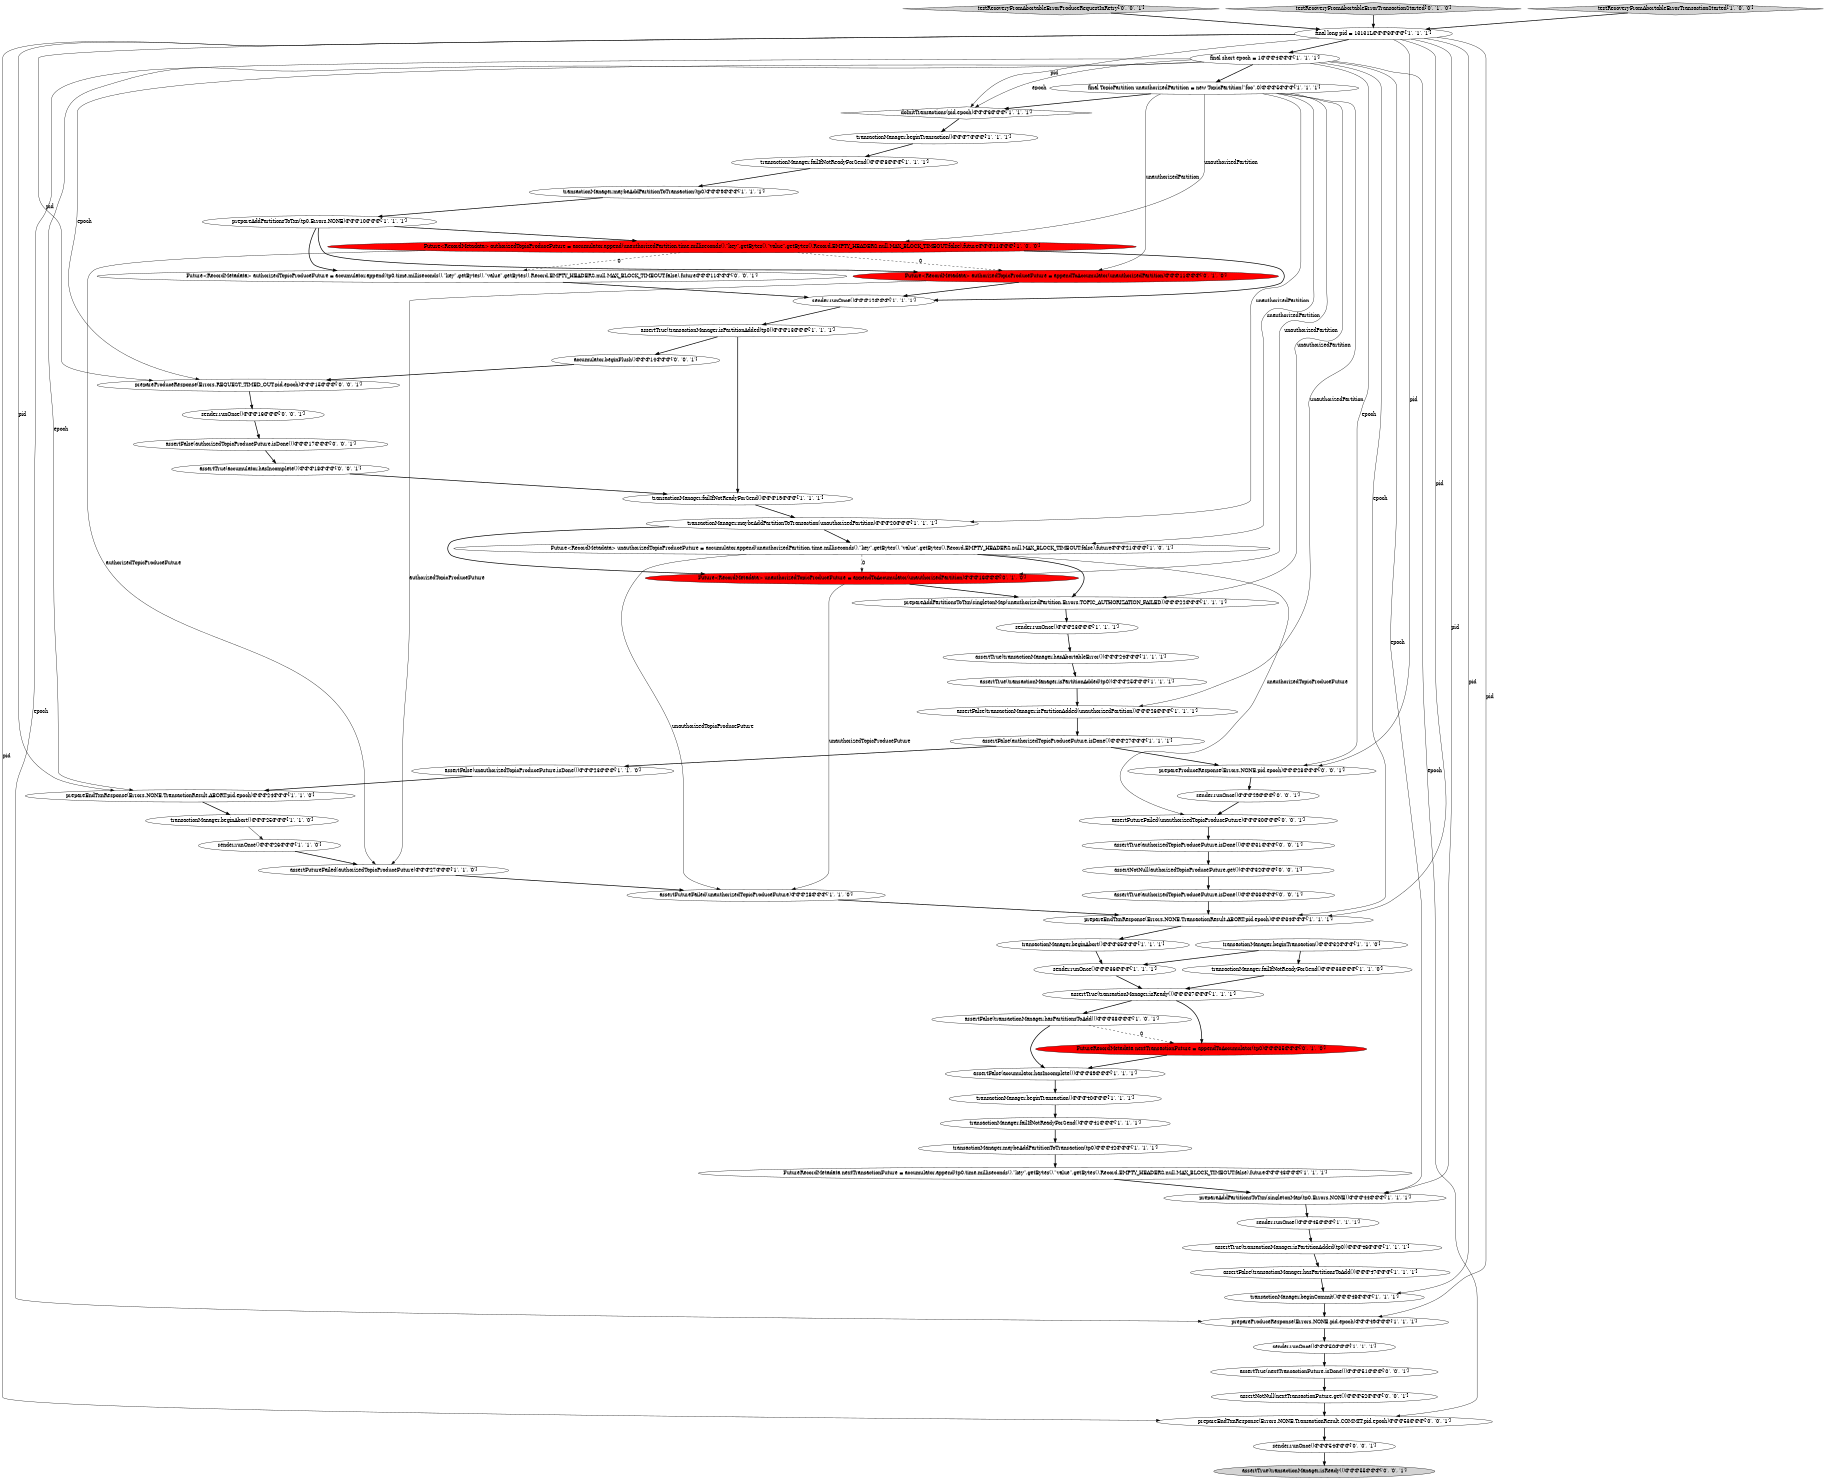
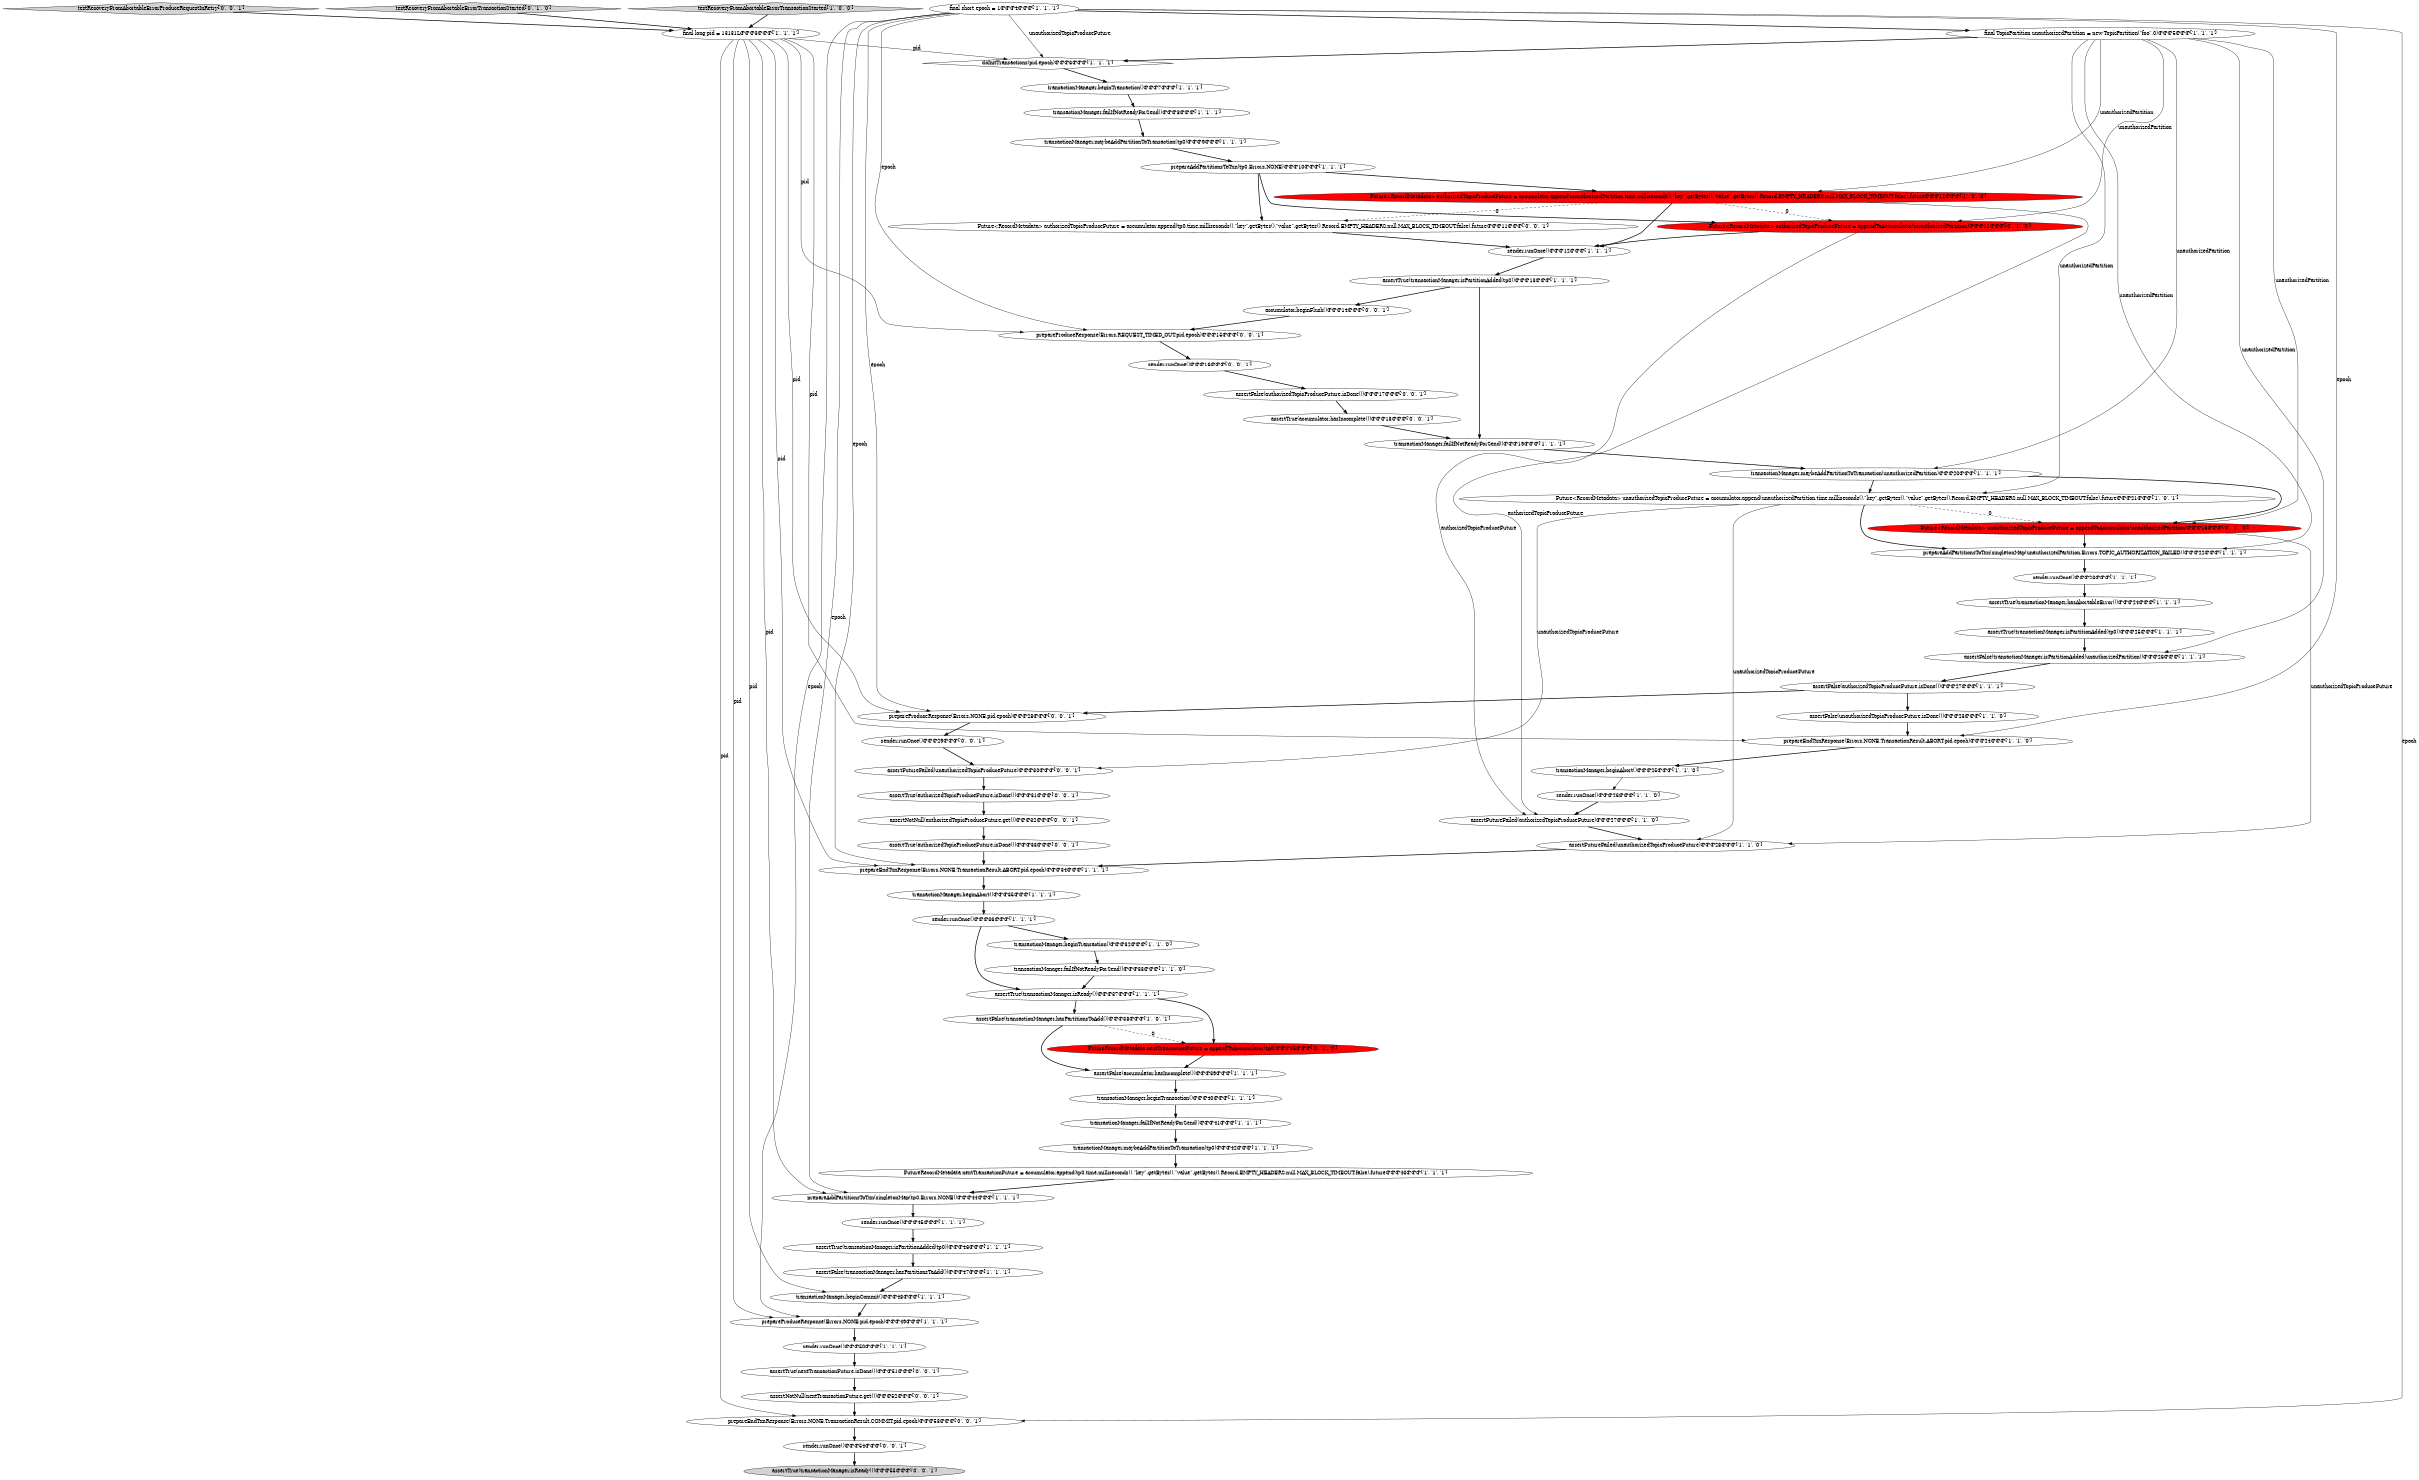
(1321, 46) -> none
(1039, 88) -> (1070, 34)
(1203, 957) -> (1036, 932)
